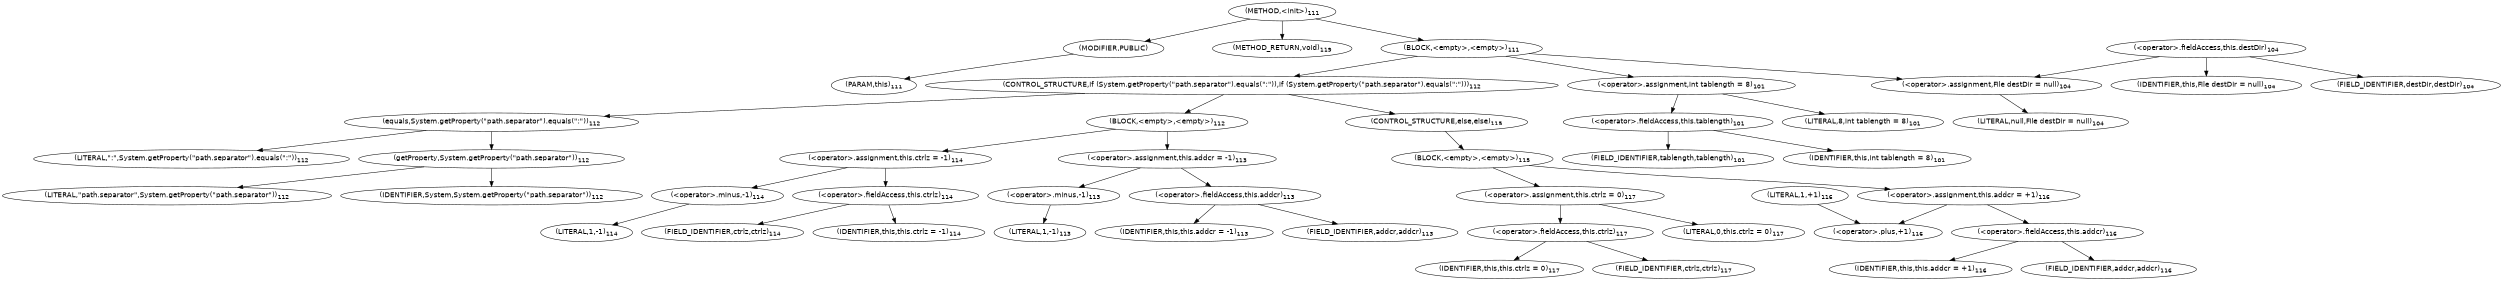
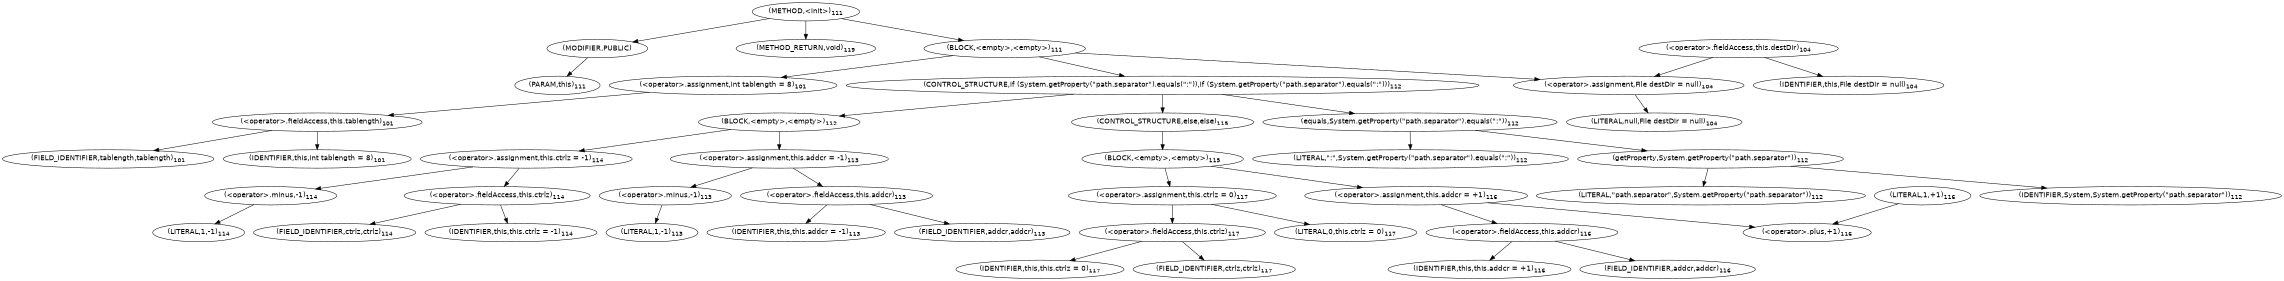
(2406, 85) -> none
(1863, 122) -> none
